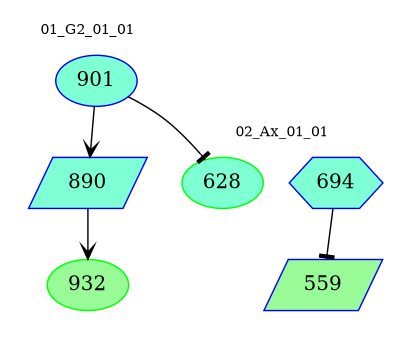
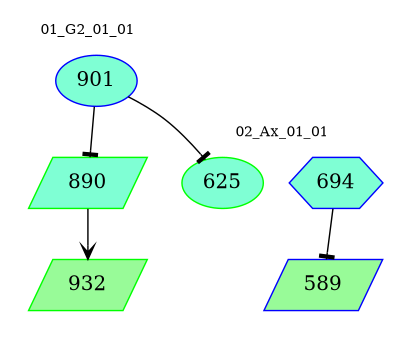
(93, 125) -> (92, 128)
(88, 183) -> (88, 183)
(223, 183) -> (223, 183)
(88, 285) -> (88, 285)
(323, 285) -> (323, 285)
